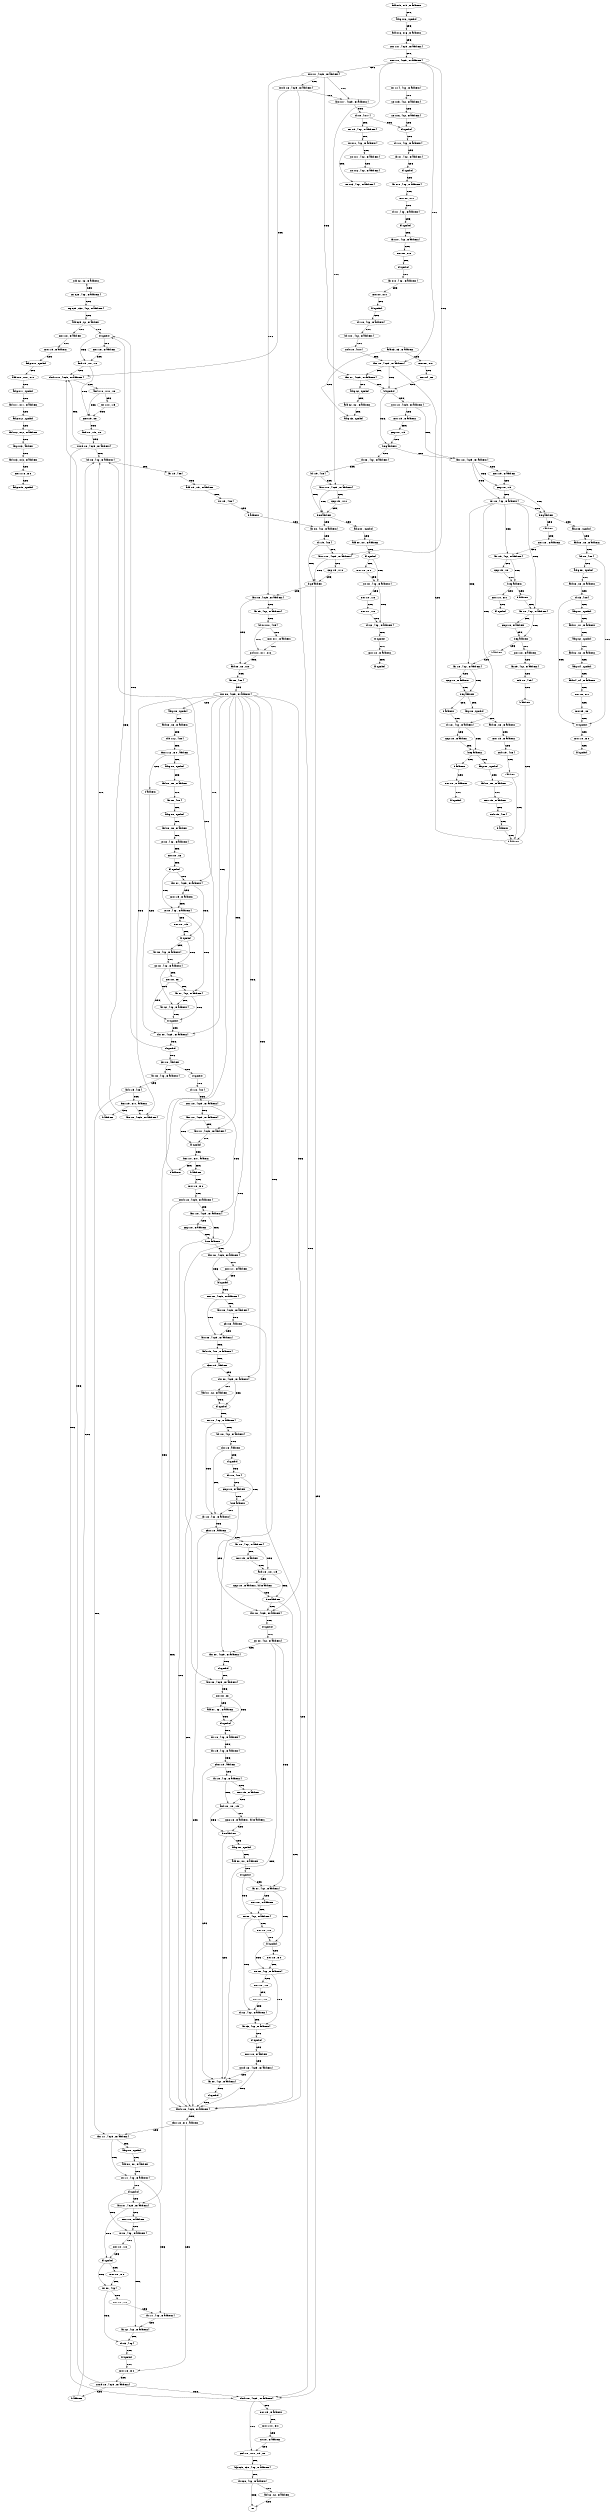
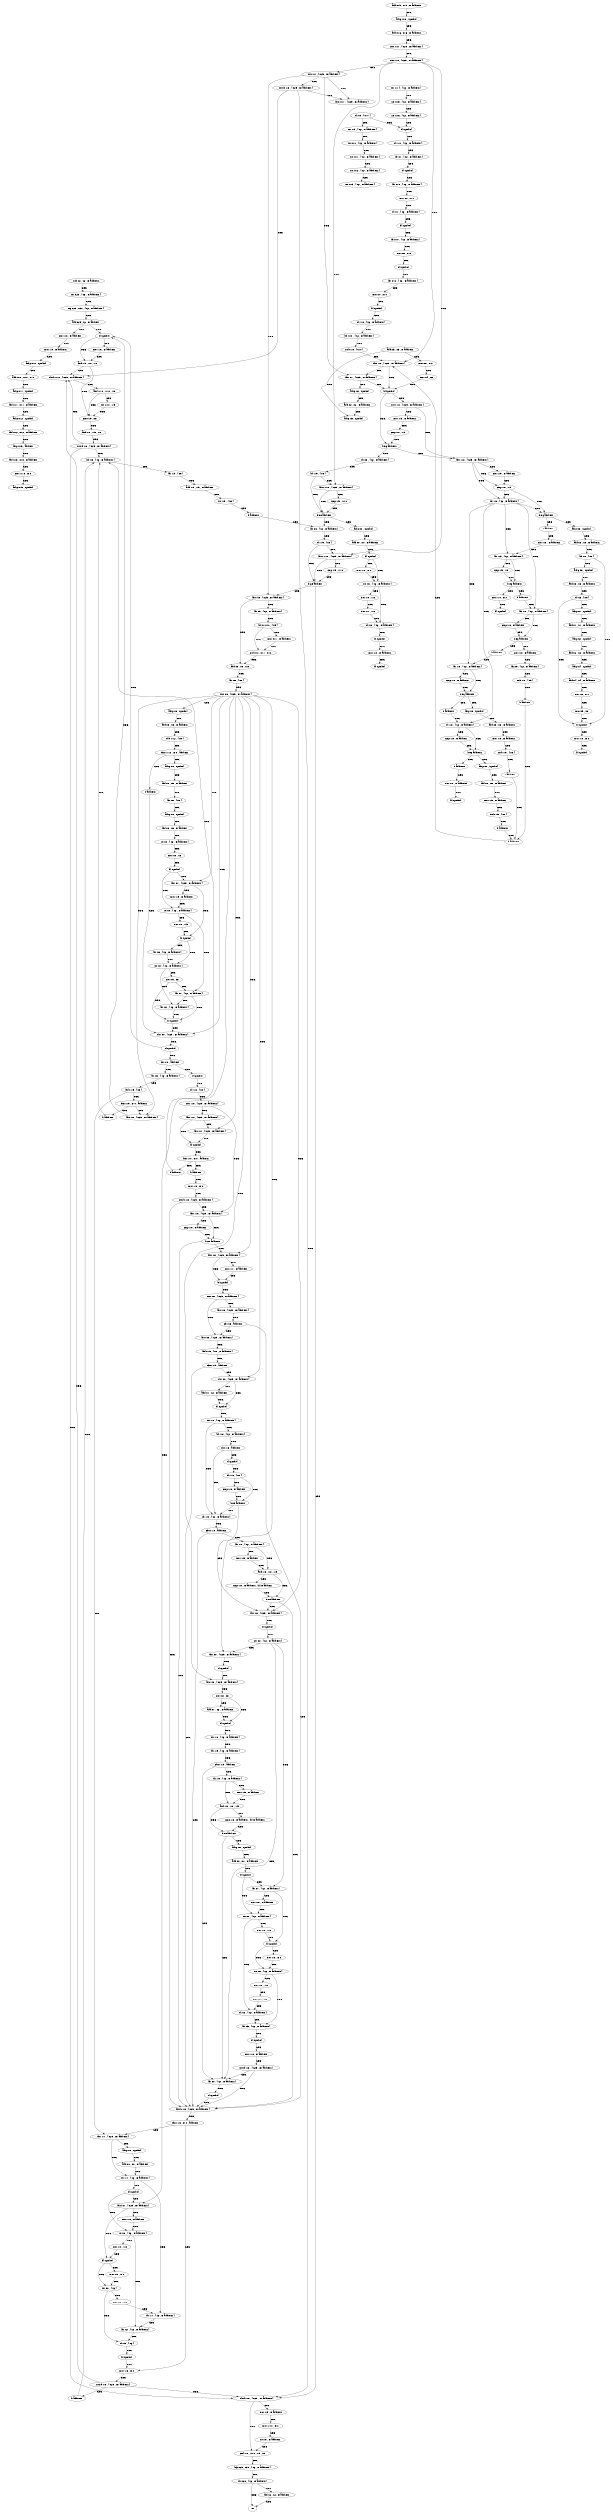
(357, 108) -> none
(340, 163) -> (363, 177)
(87, 289) -> (82, 287)
